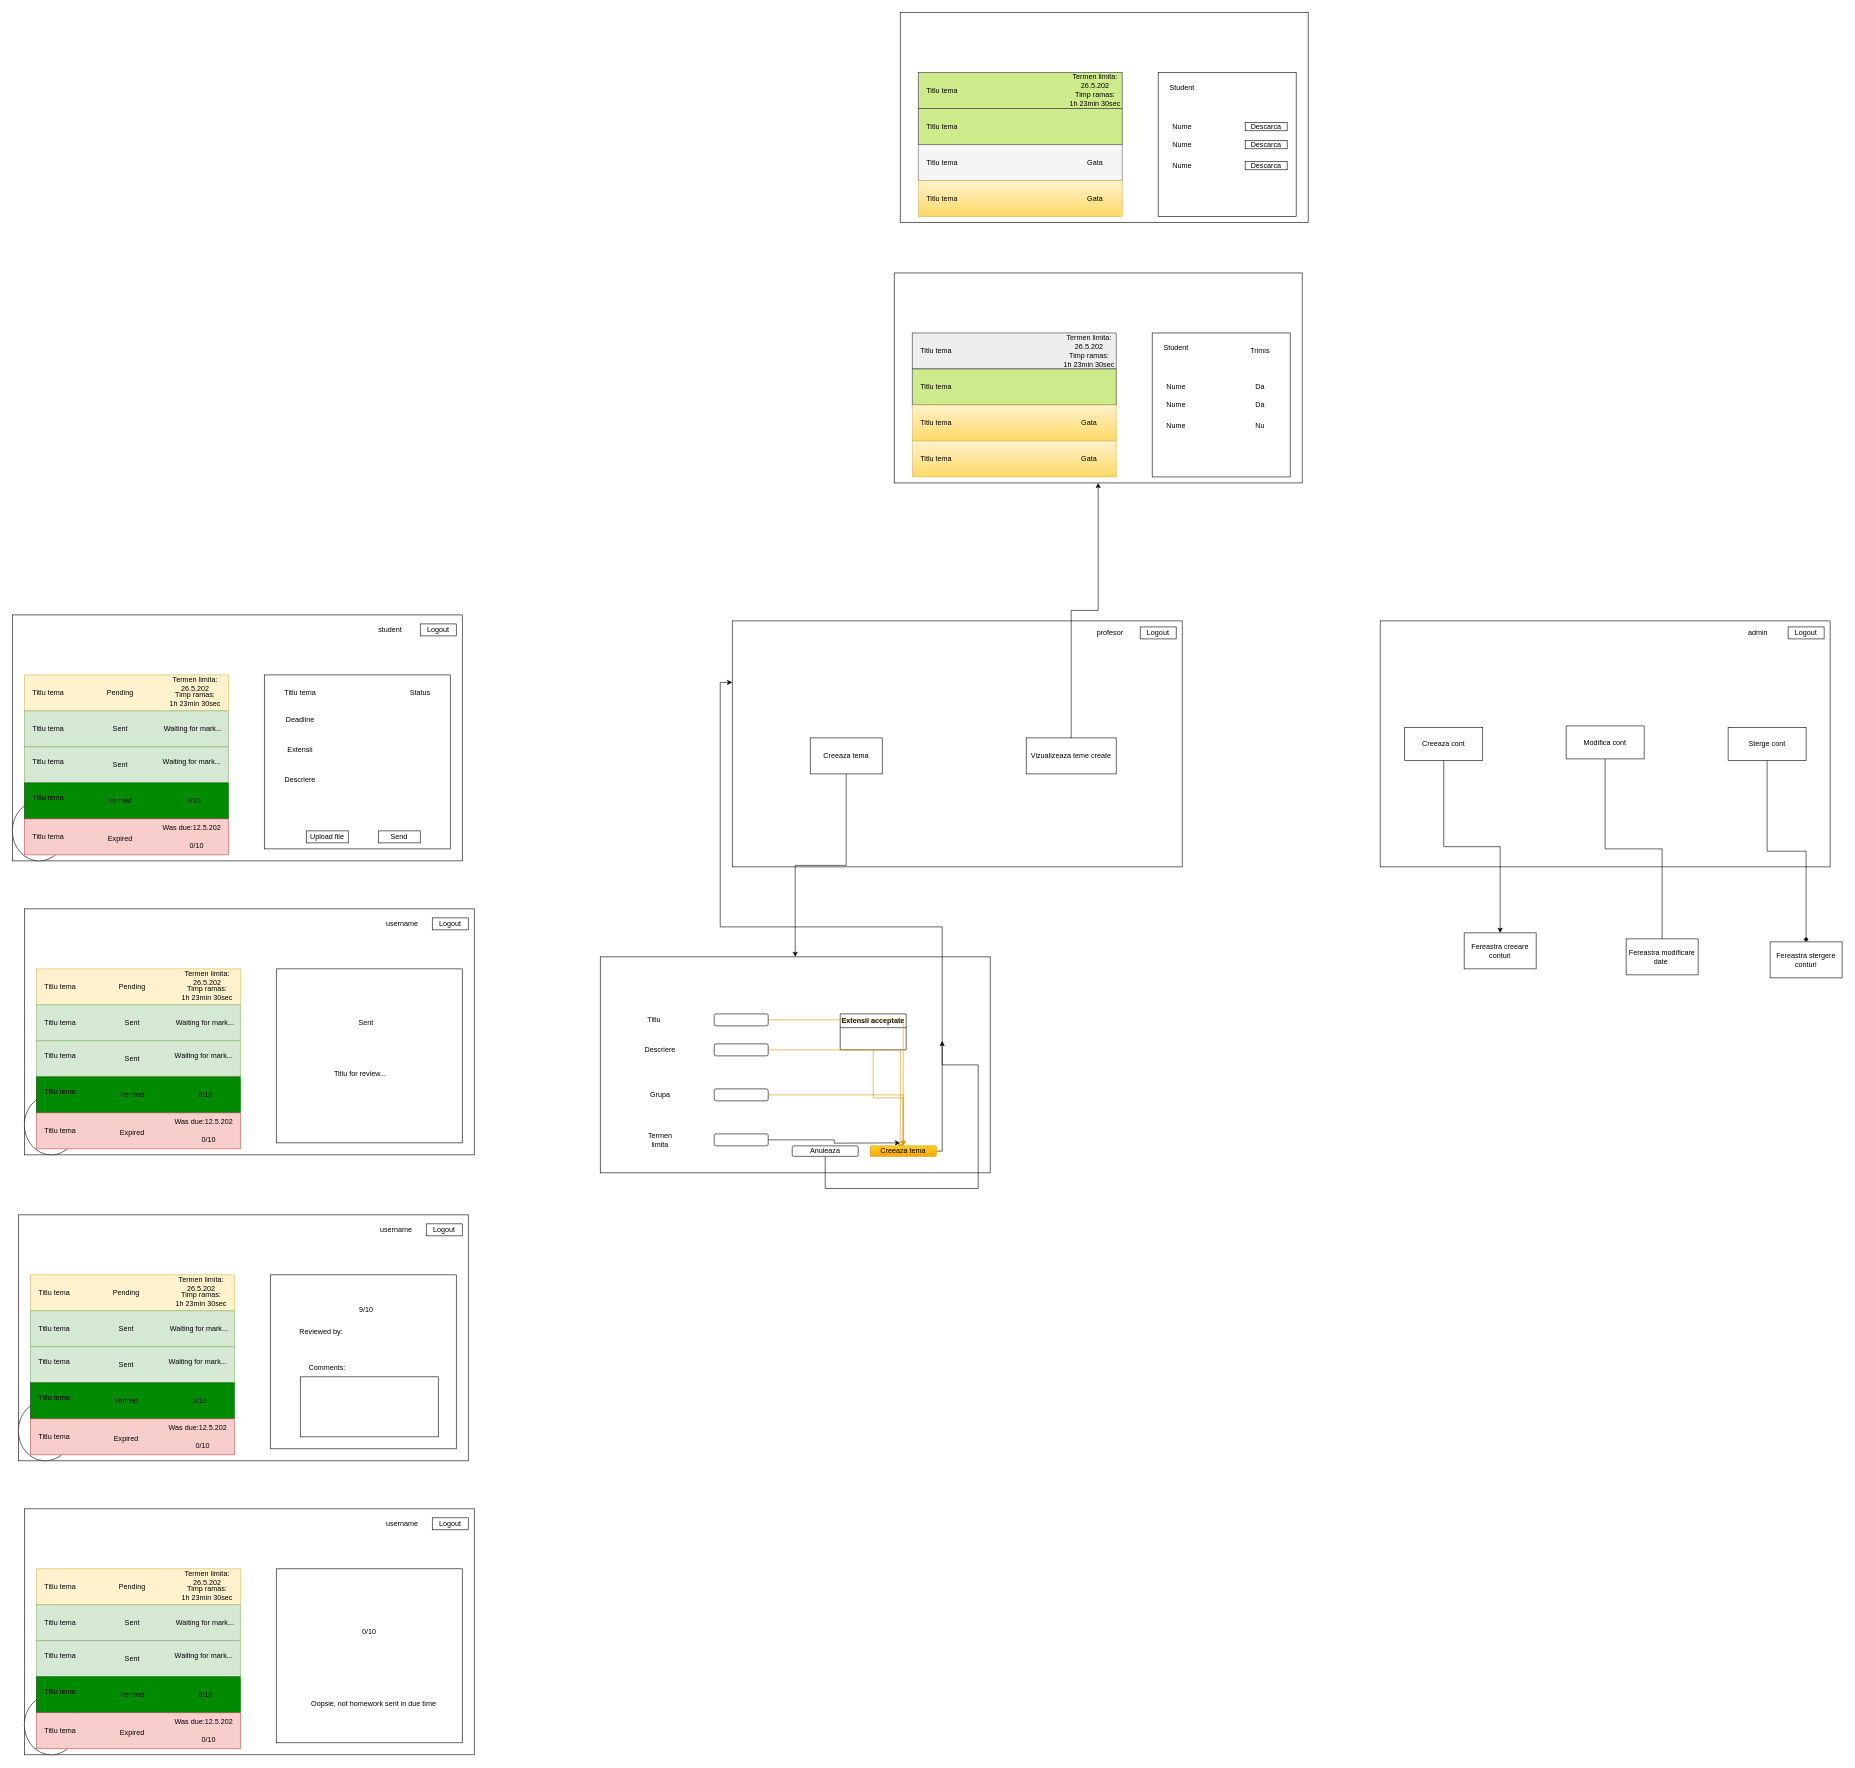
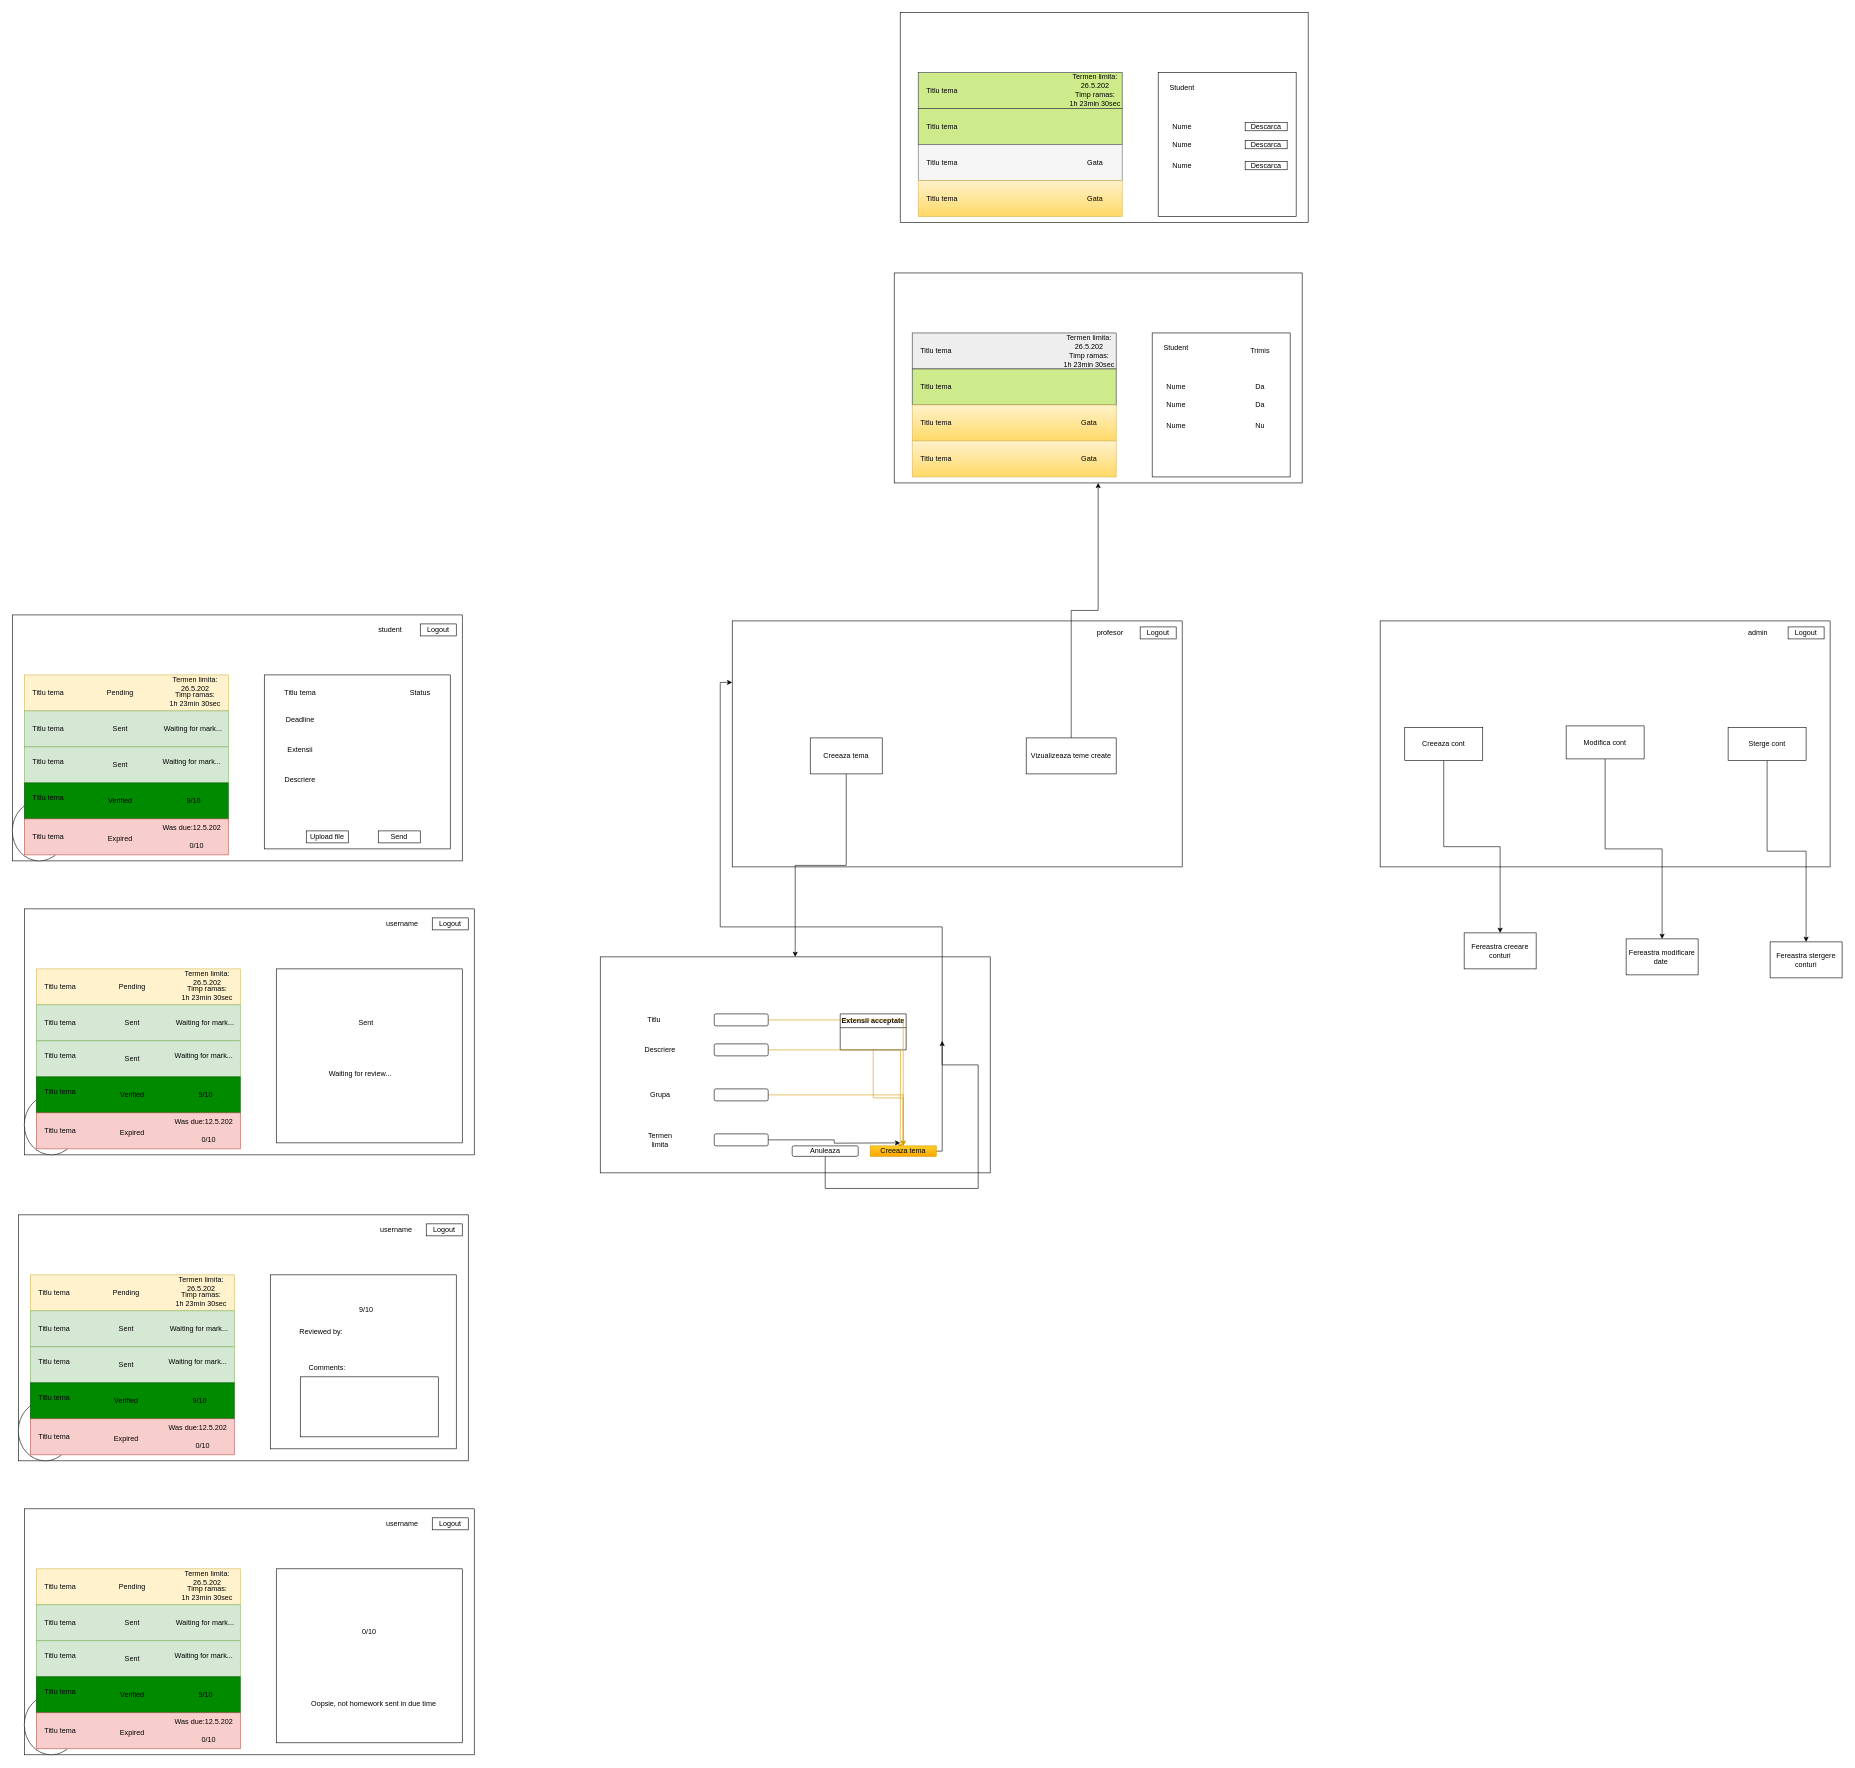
(1662, 935) -> (1662, 933)
(1806, 936) -> (1806, 936)
(360, 1074) -> (360, 1074)
